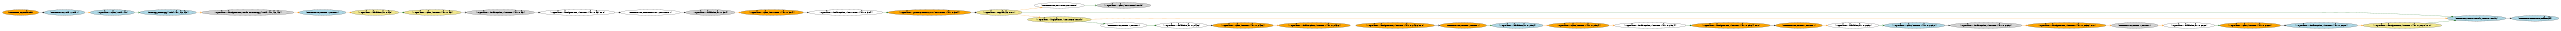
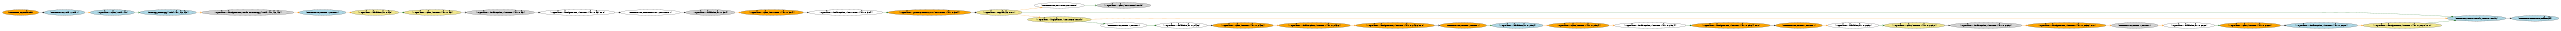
none -> (1352, 25)
(1914, 25) -> (1914, 25)
